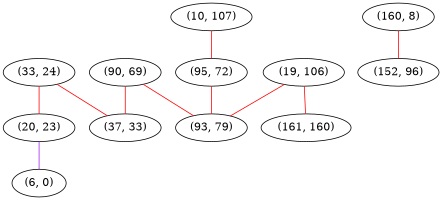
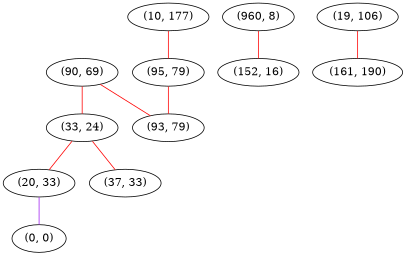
(211, 17) -> (168, 17)
(398, 17) -> (258, 17)
(211, 72) -> (168, 72)
(398, 72) -> (258, 72)
(125, 100) -> (82, 100)
(257, 100) -> none
(39, 128) -> (39, 183)
(306, 128) -> (358, 72)
(39, 183) -> (39, 239)
